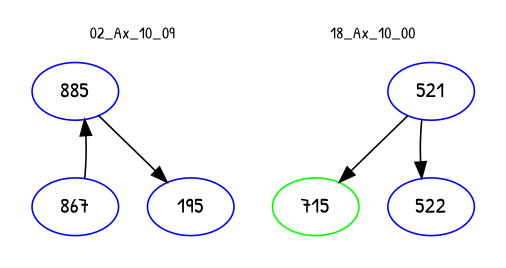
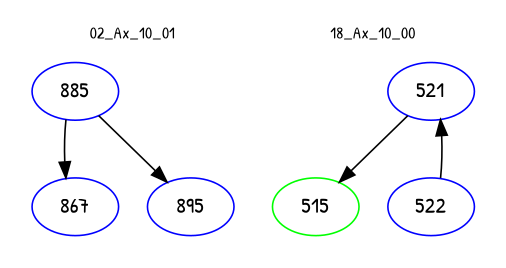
(133, 34) -> (133, 34)
(420, 141) -> (442, 157)
(86, 157) -> (65, 141)
(191, 207) -> (191, 207)
(316, 207) -> (316, 207)
